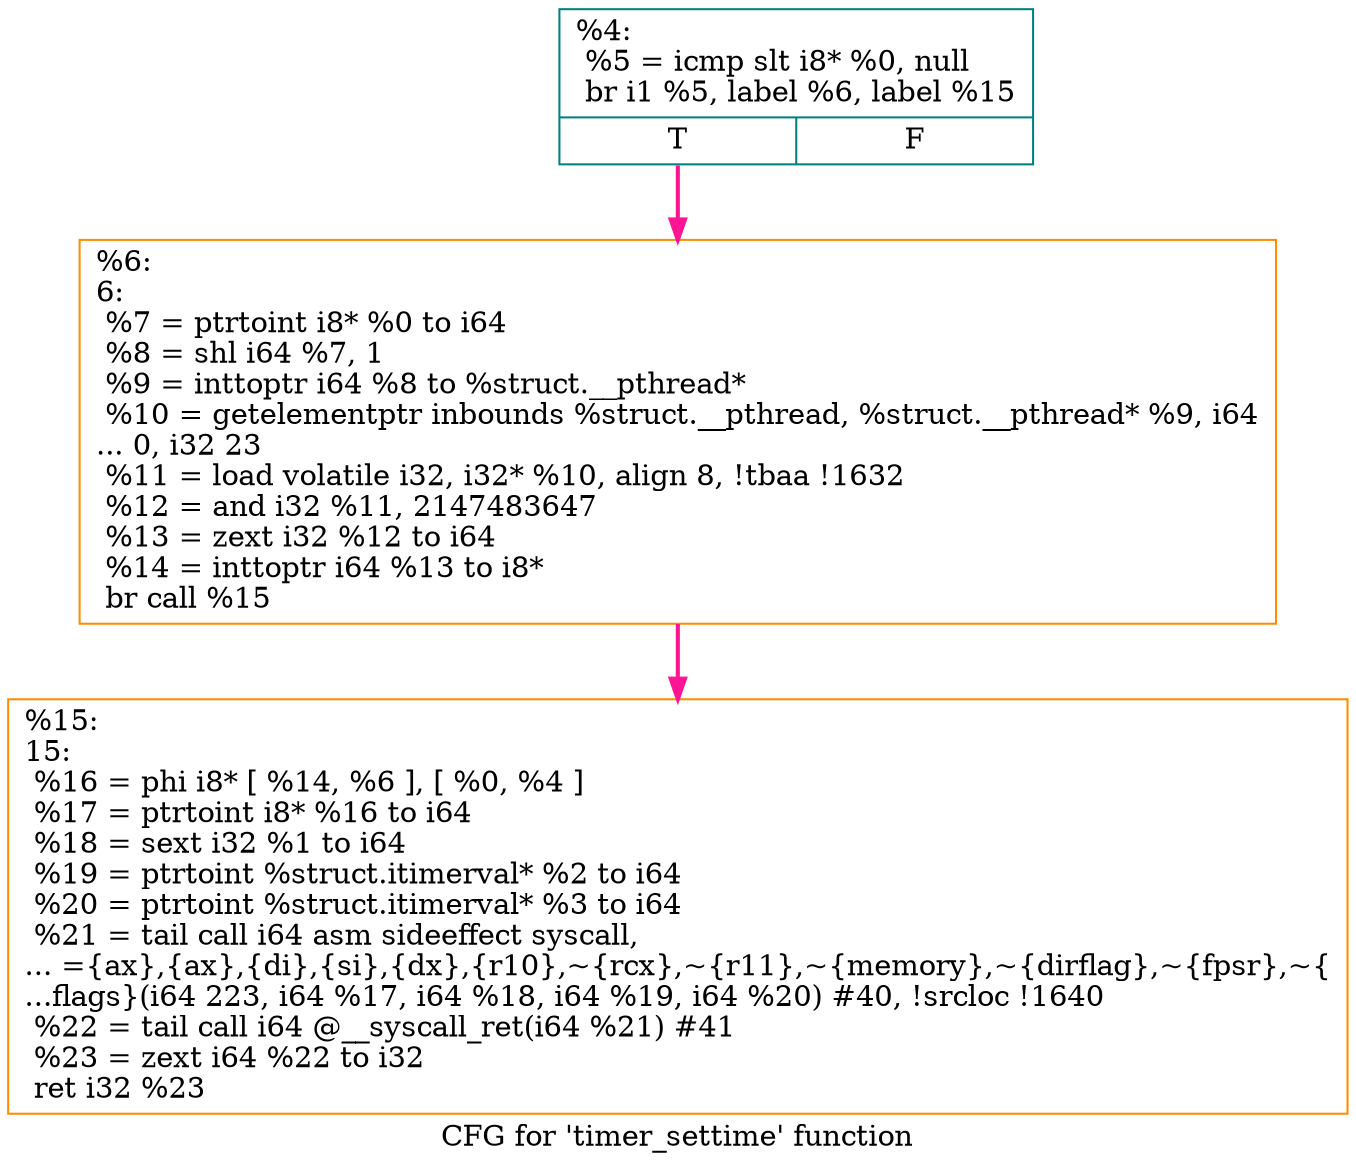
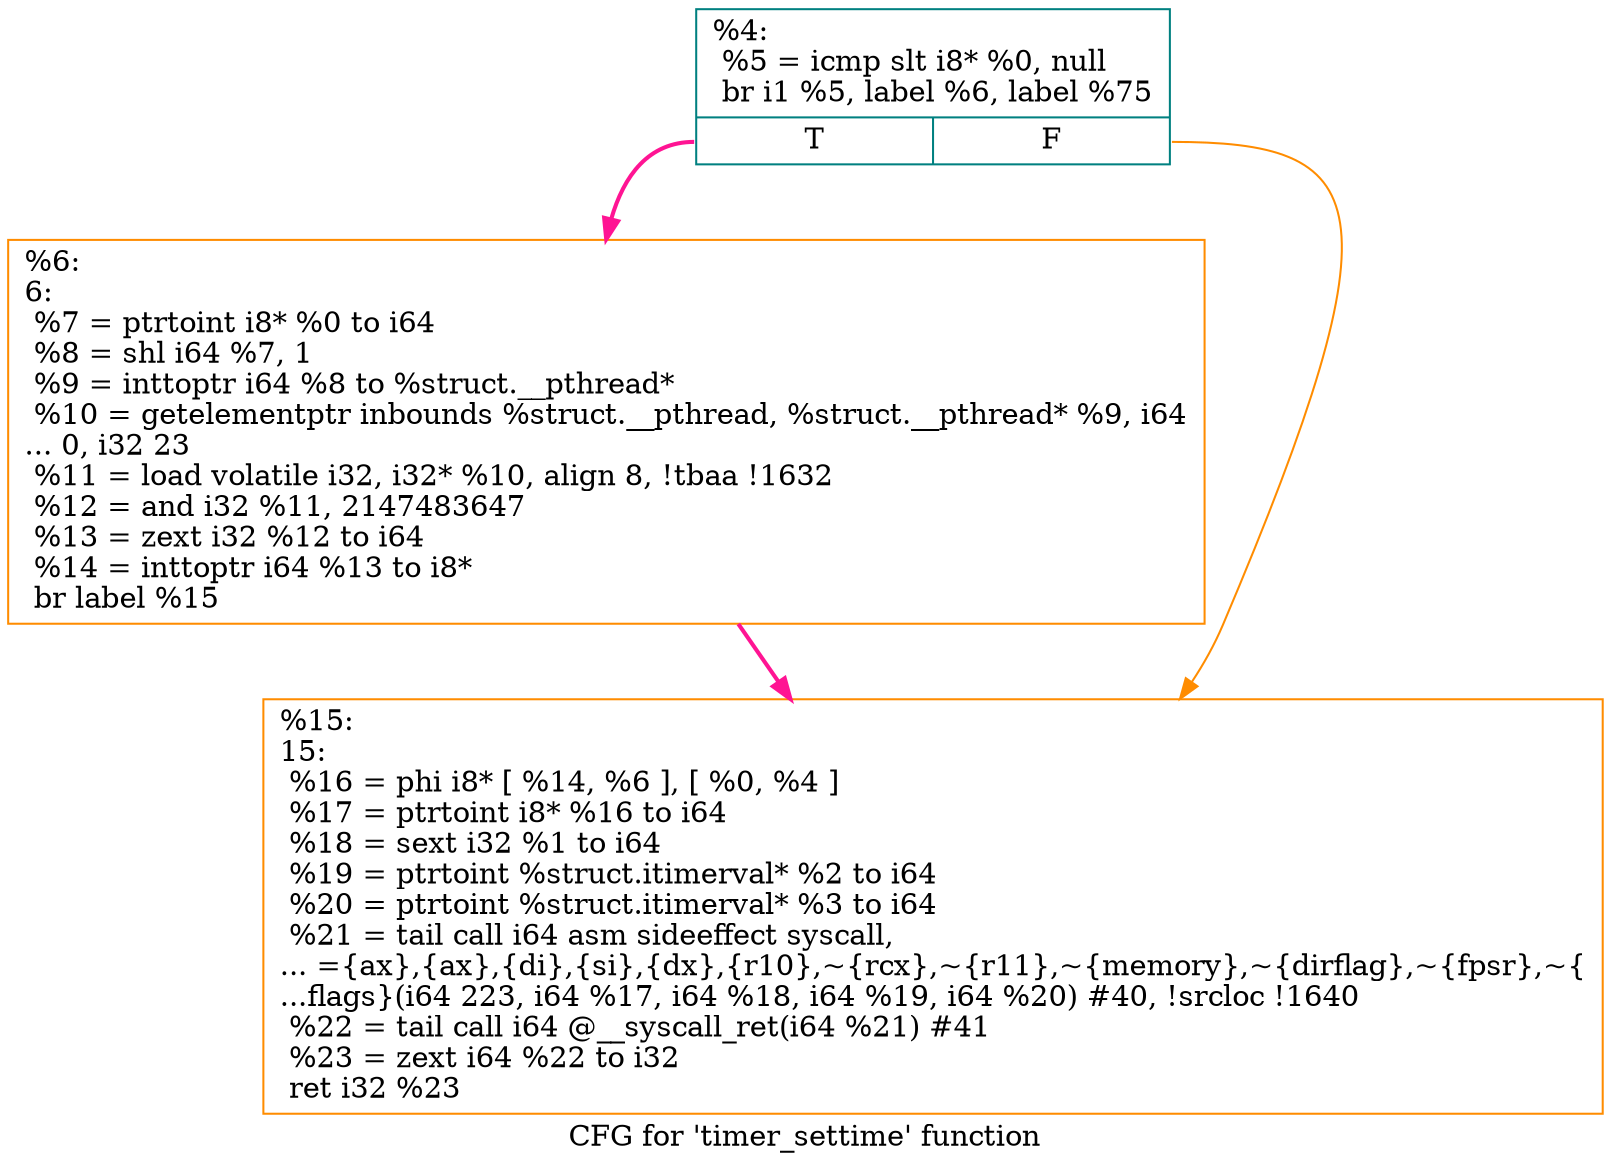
(796, 93) -> (933, 93)
none -> (1321, 362)
(184, 599) -> (122, 599)
